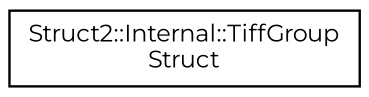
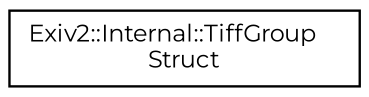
(185, 49) -> (185, 49)
